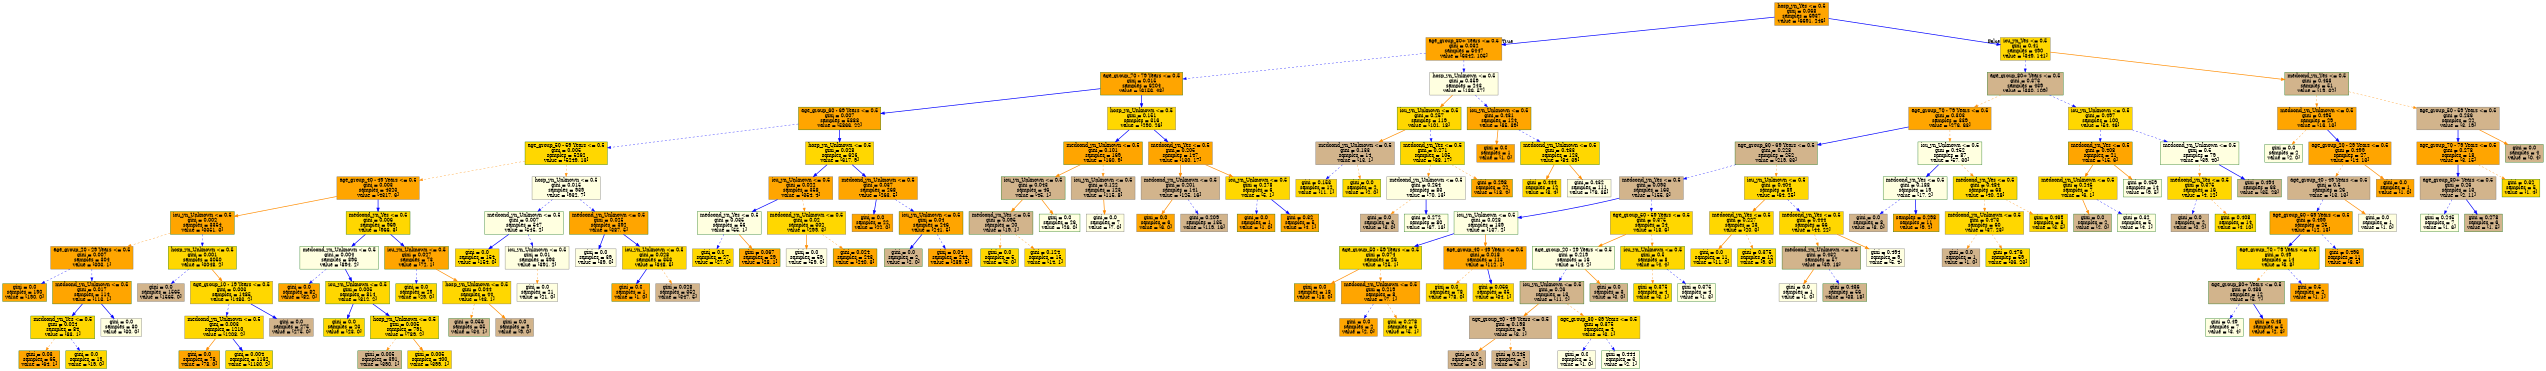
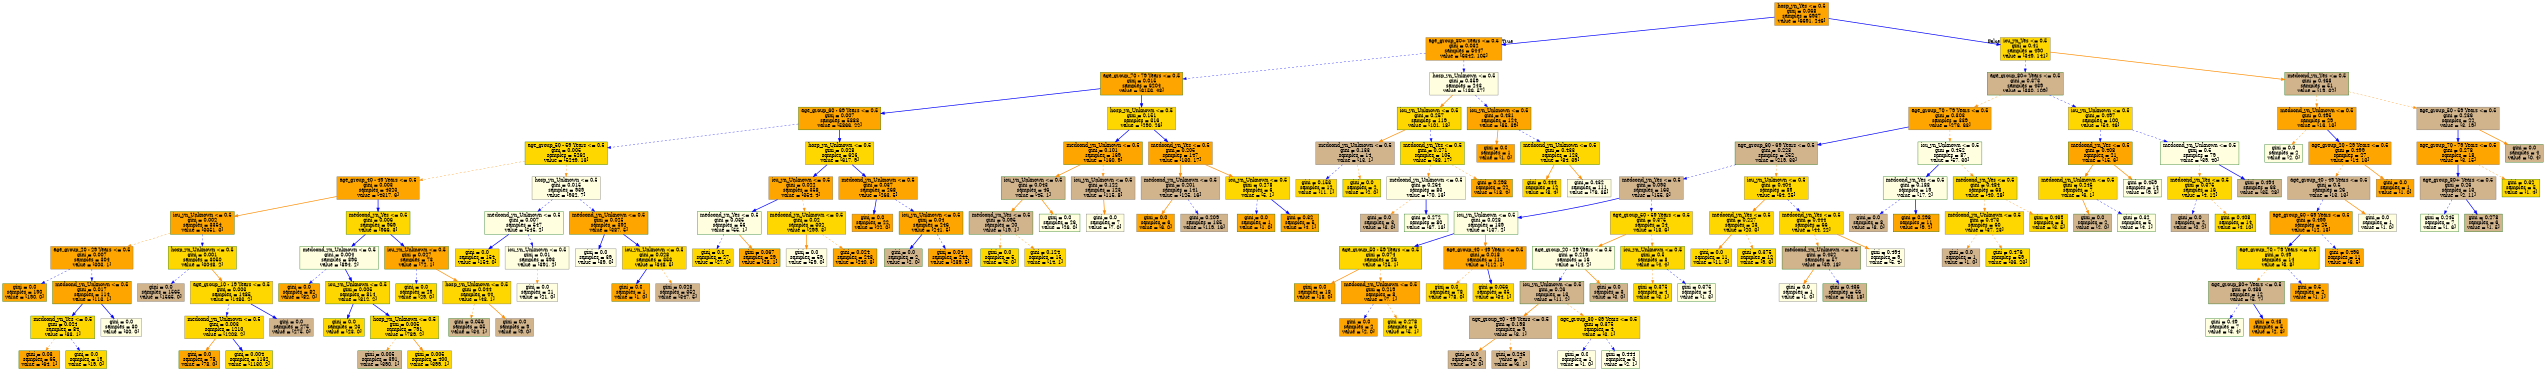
(1916, 223) -> (1916, 223)
(1511, 360) -> (1511, 360)
